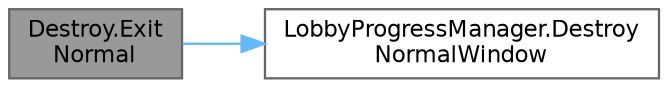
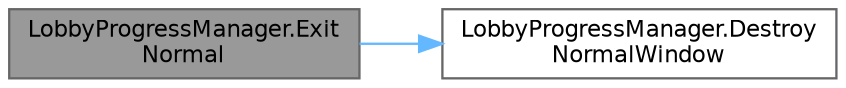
(96, 44) -> (184, 44)
